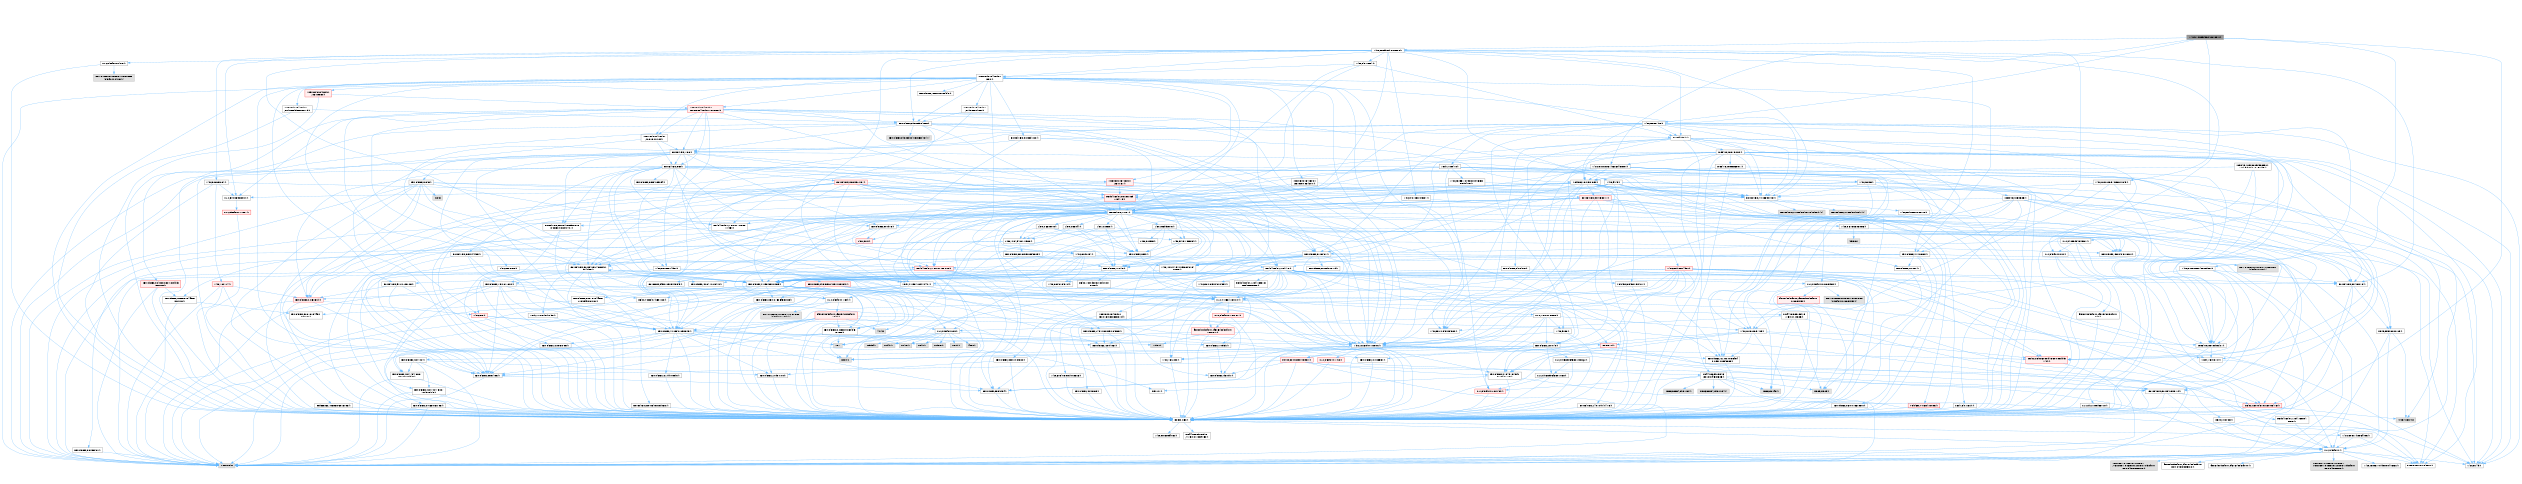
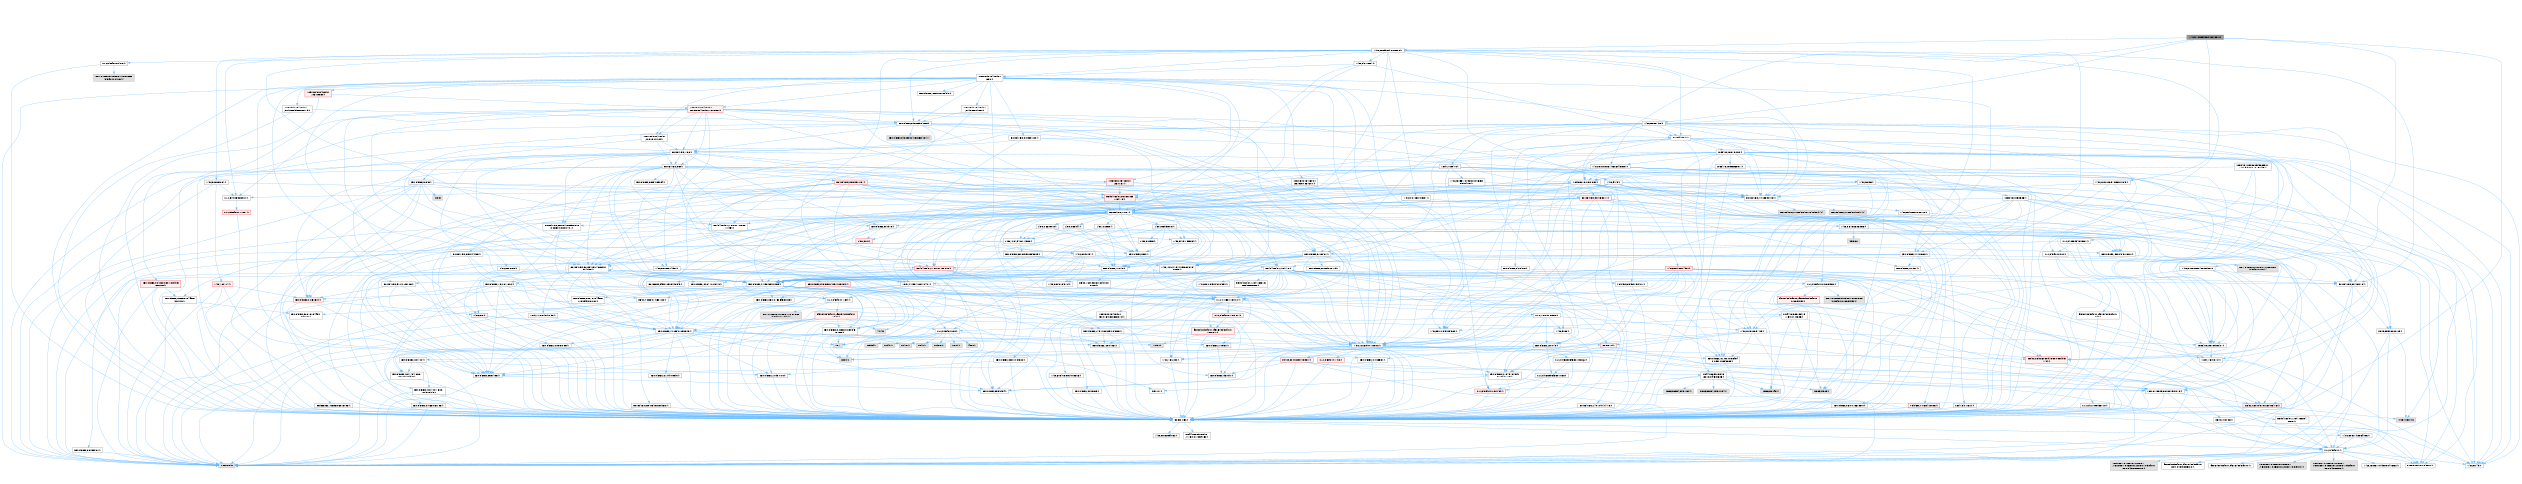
(2165, 391) -> (2165, 391)
none -> (2282, 466)
